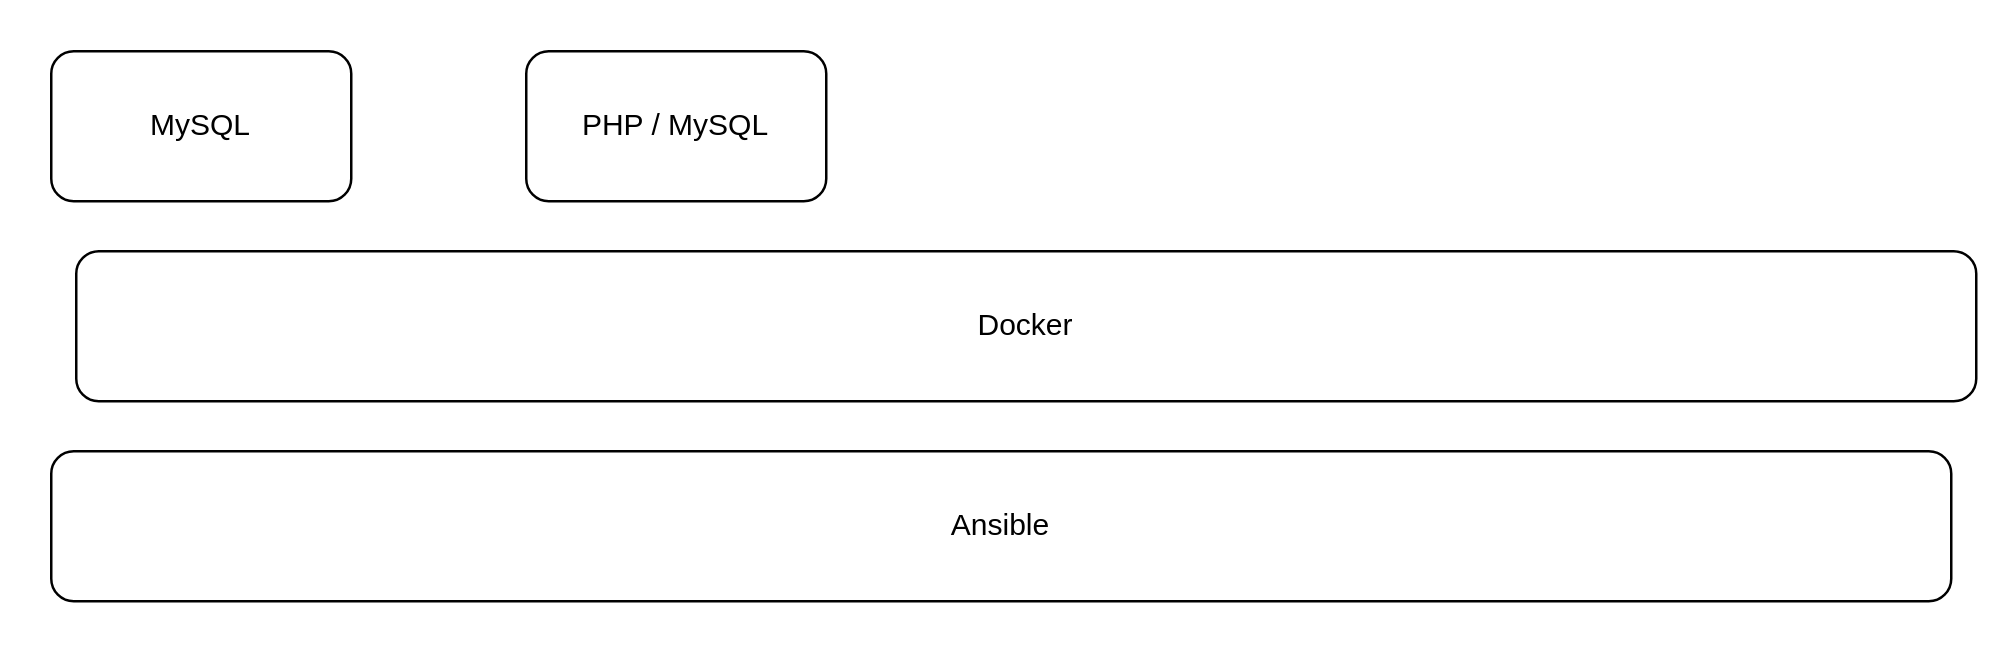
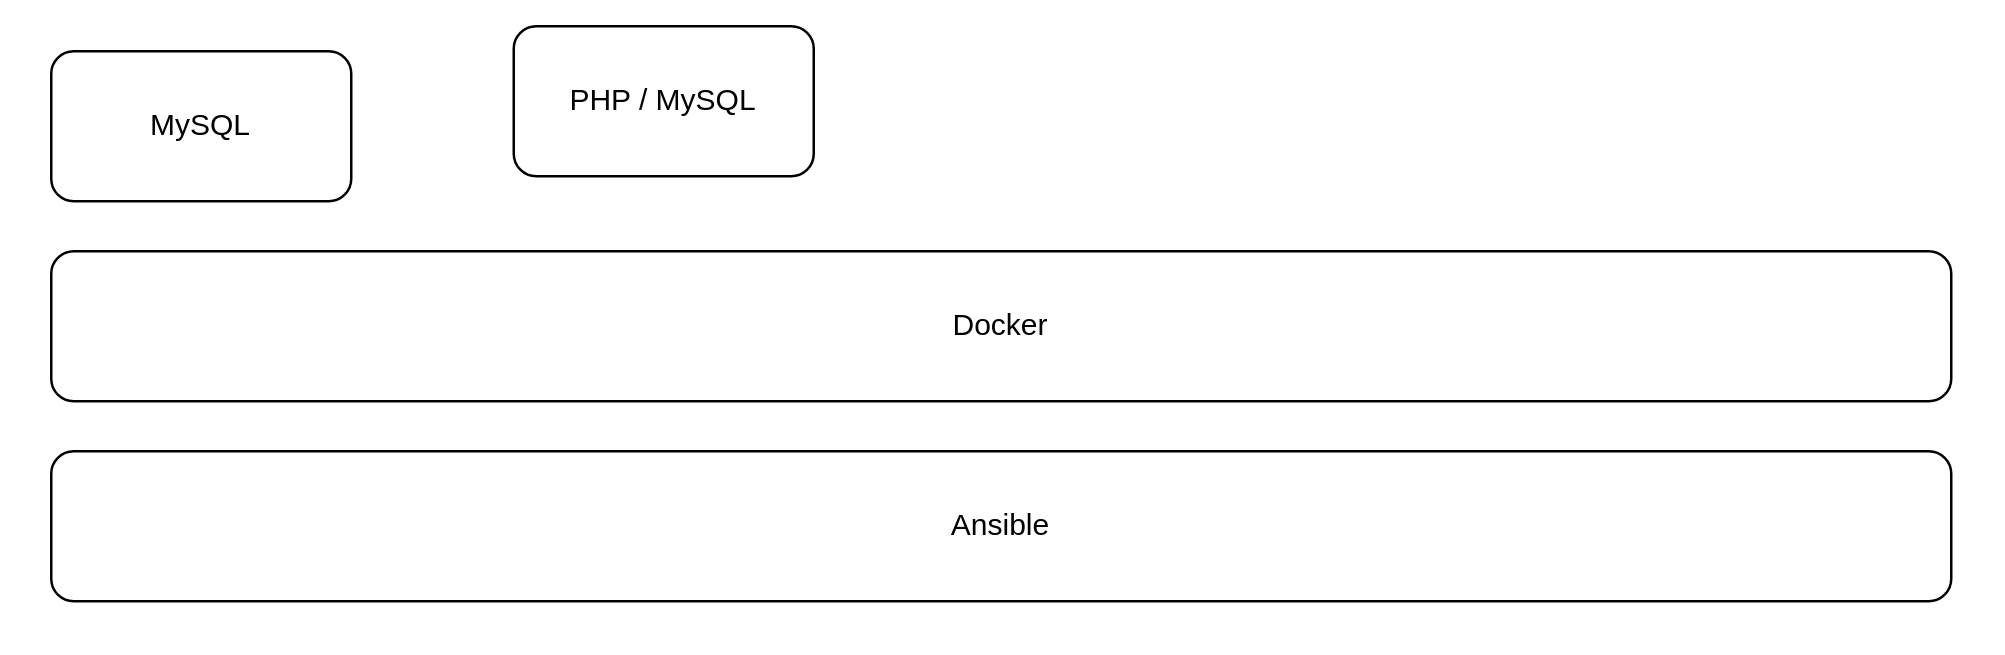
(676, 126) -> (664, 101)
(1026, 326) -> (1001, 326)
